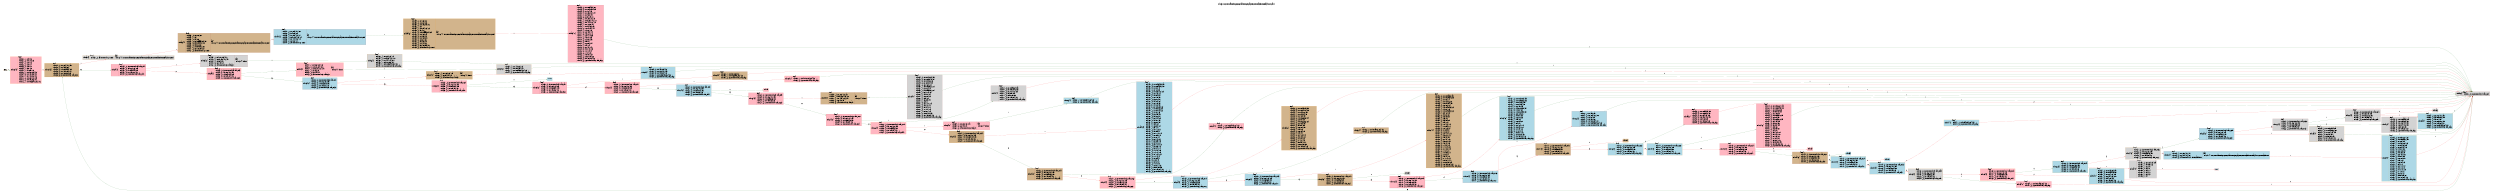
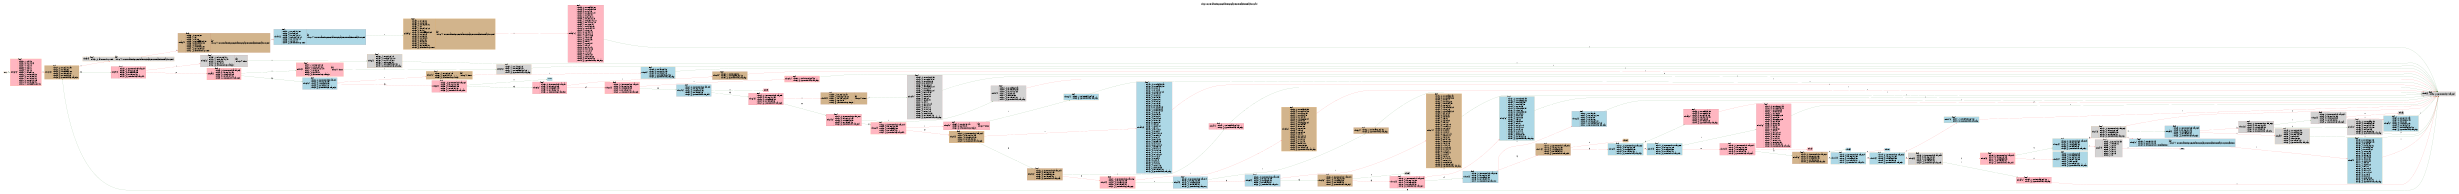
(2328, 182) -> (2282, 113)
